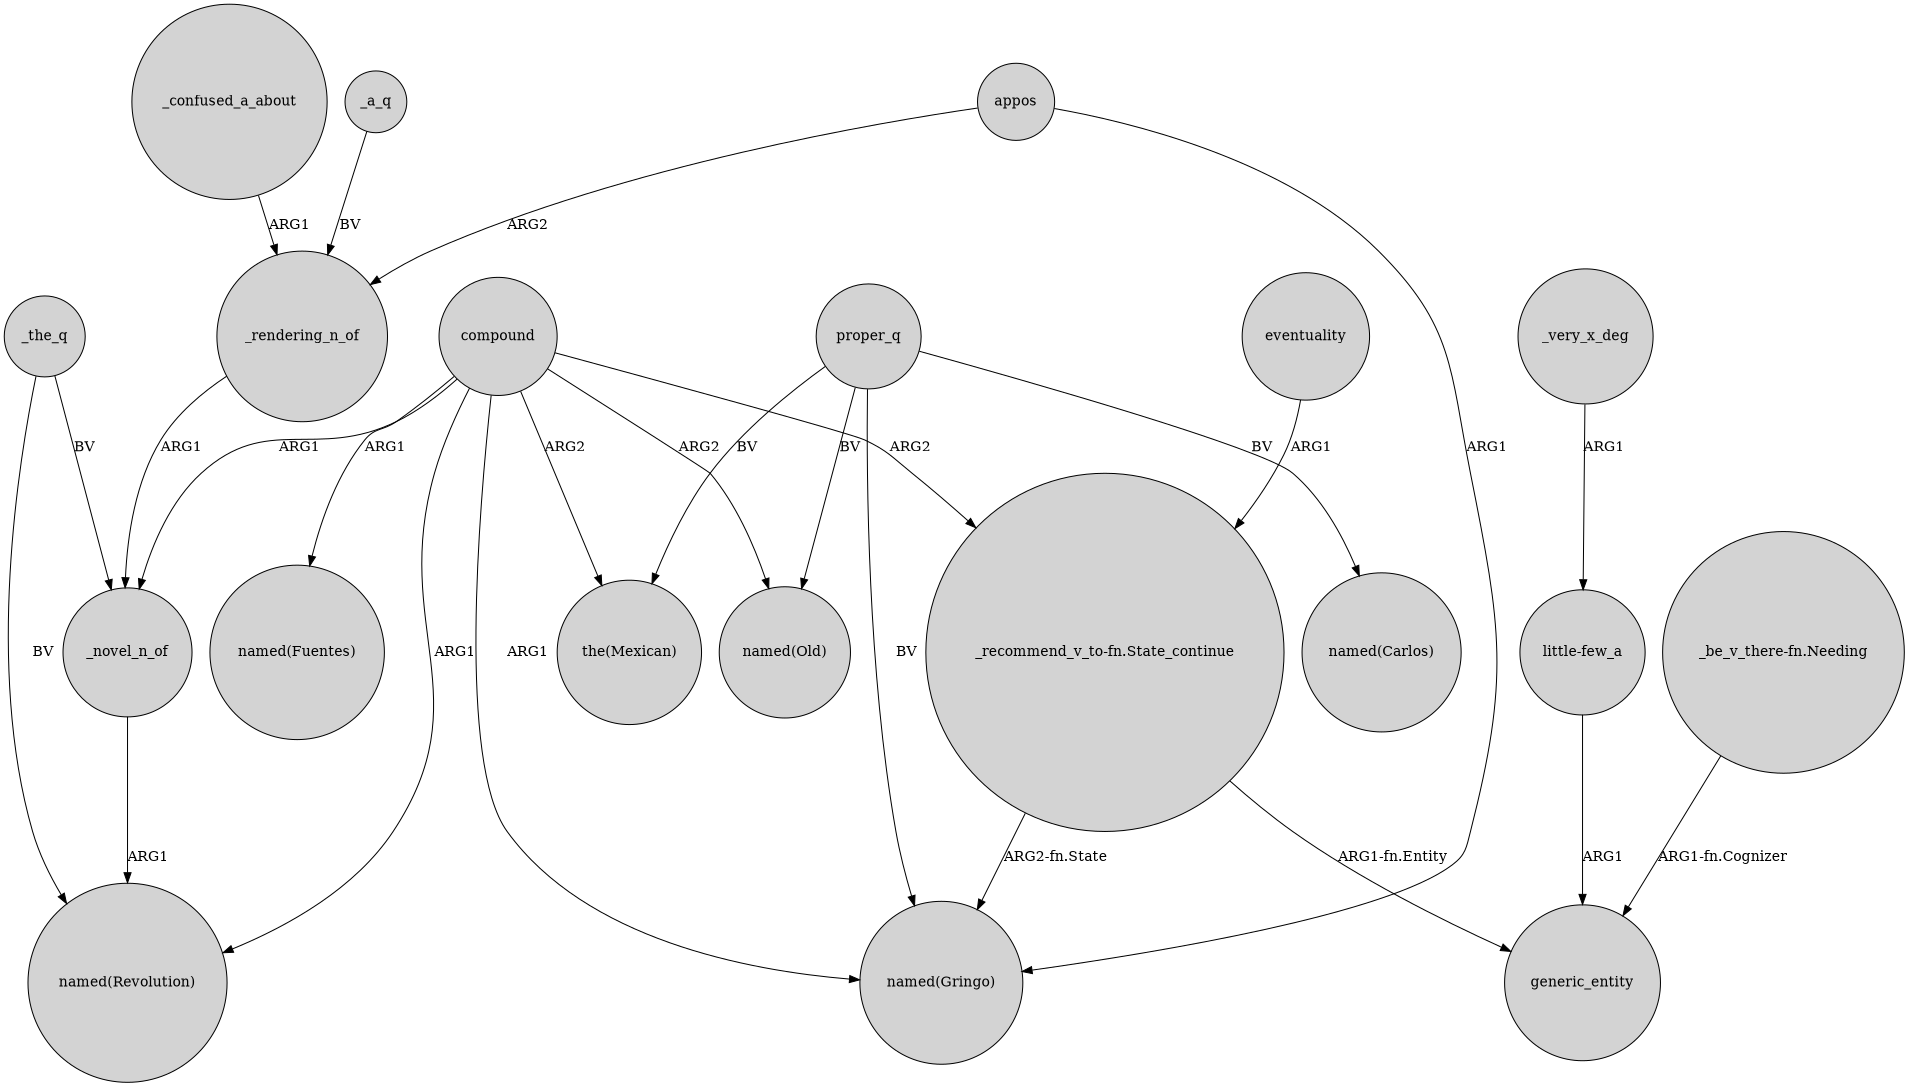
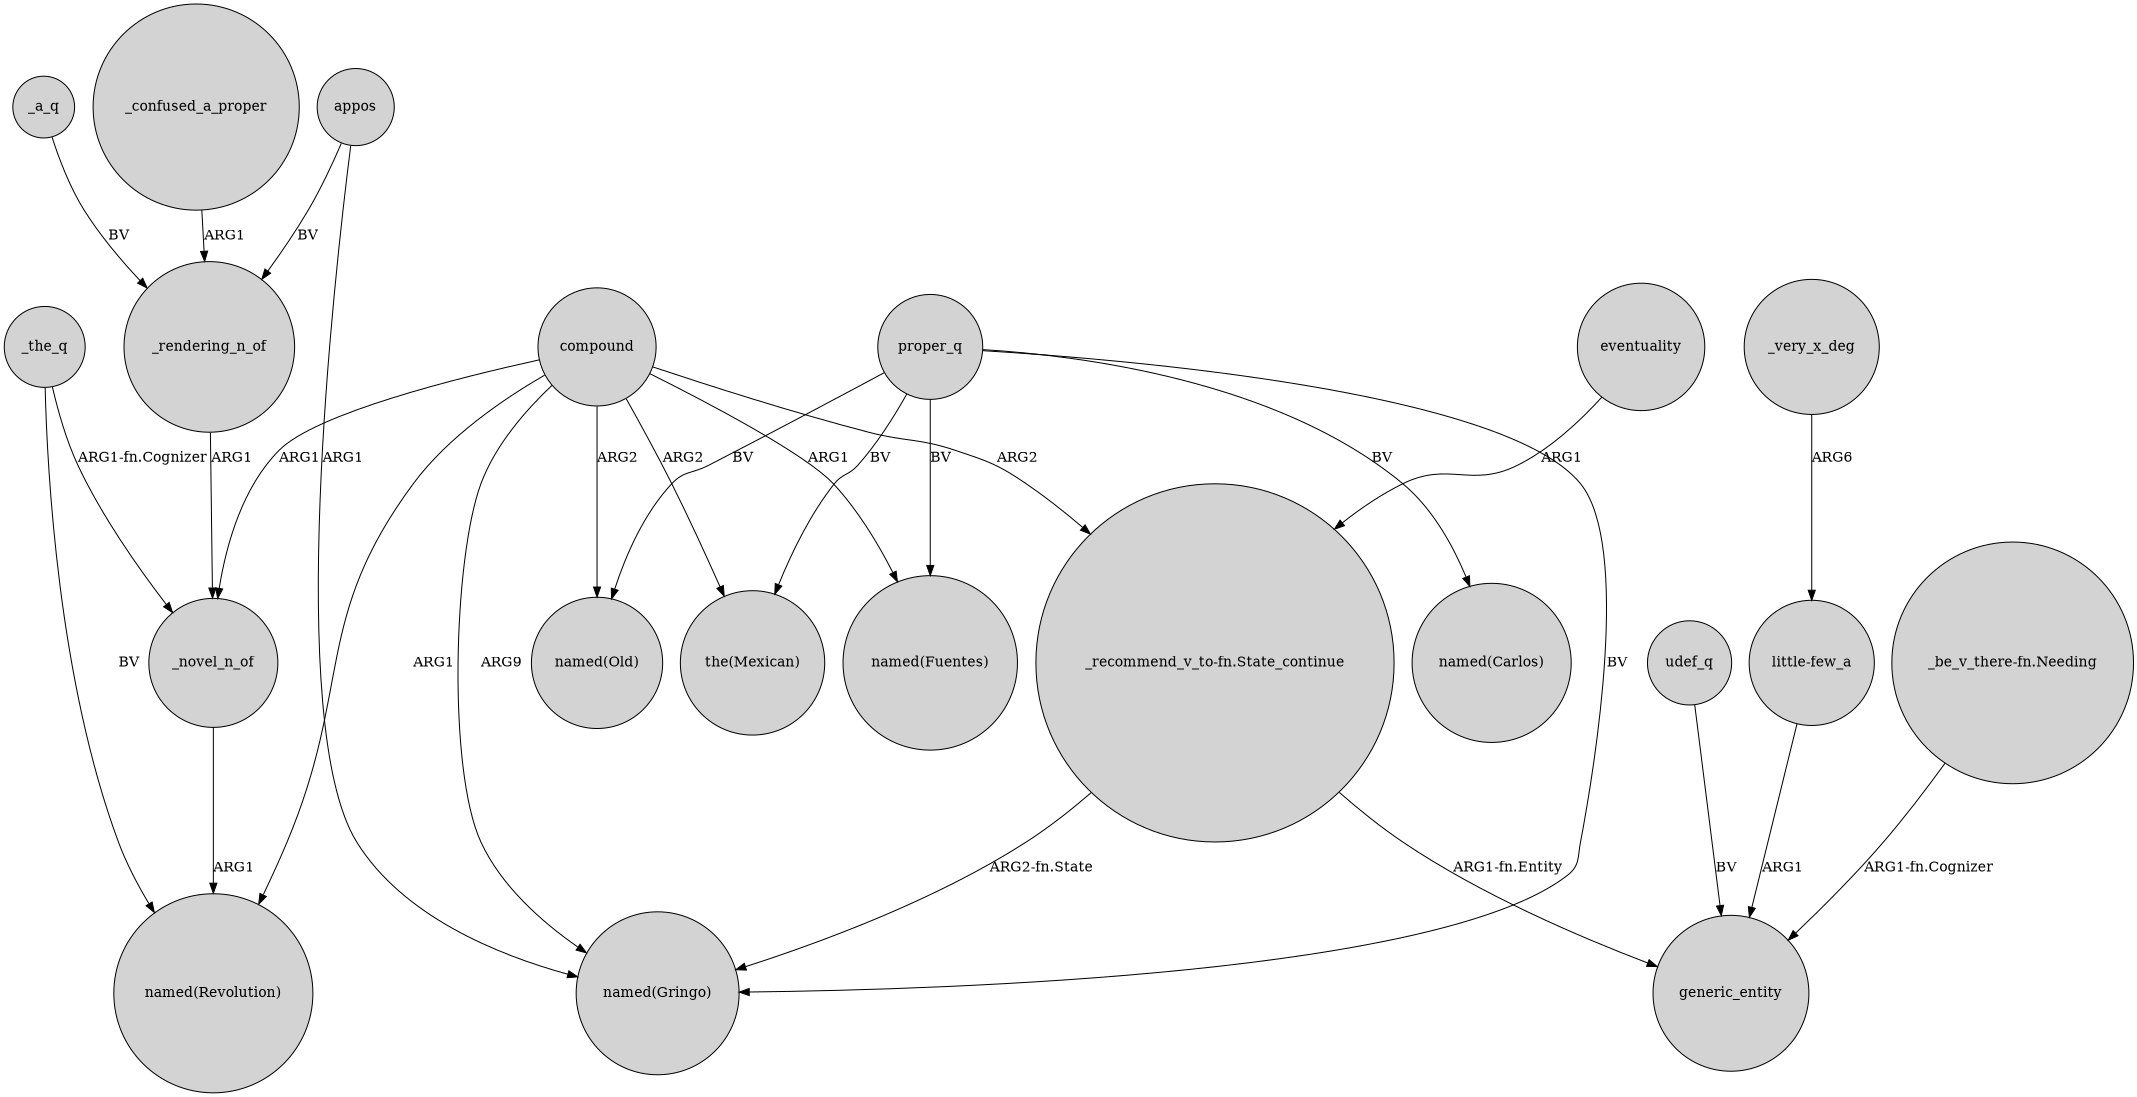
(230, 102) -> (196, 107)
(528, 225) -> (308, 236)
(85, 447) -> (143, 458)
(1604, 447) -> (1832, 458)
none -> (930, 482)
(528, 652) -> (502, 663)
none -> (1690, 663)
